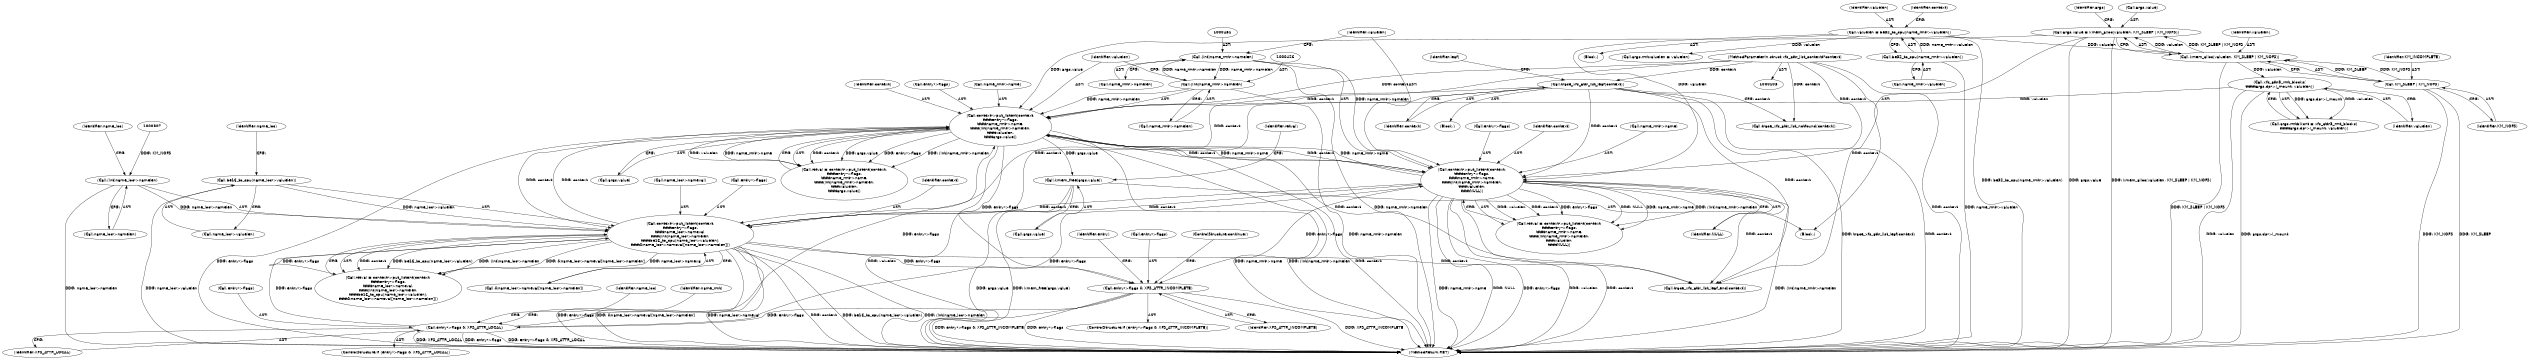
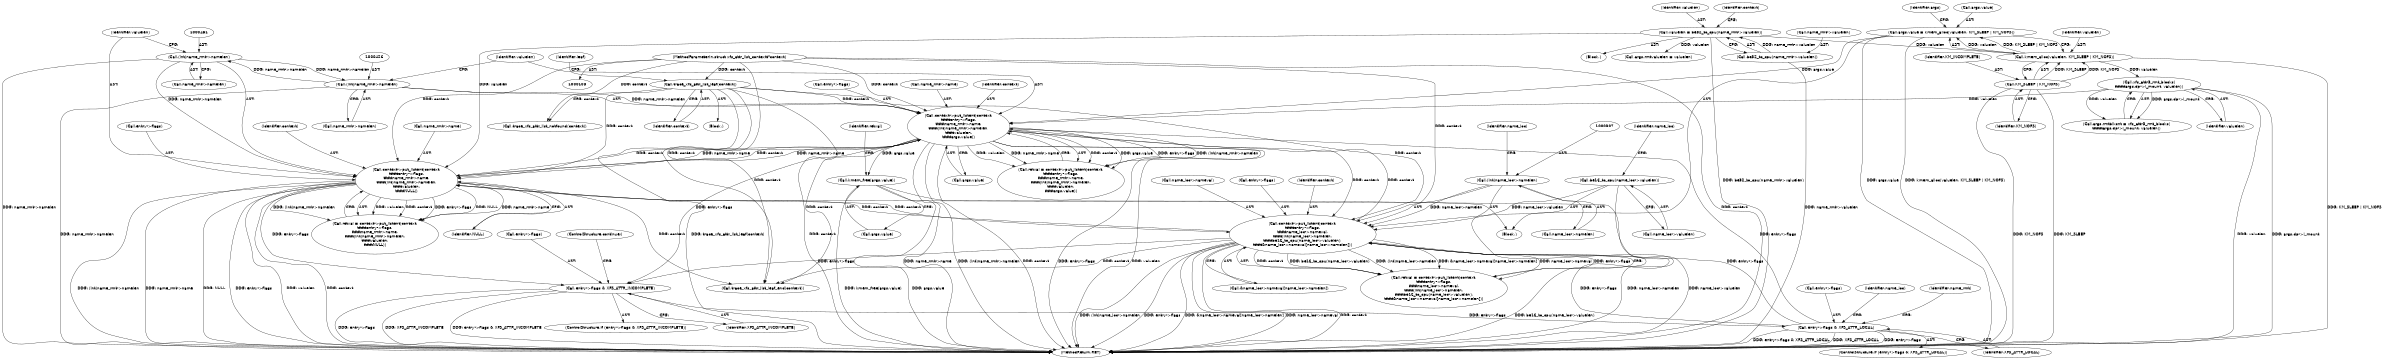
(1912, 69) -> none
(156, 153) -> (1564, 153)
(1093, 234) -> none
